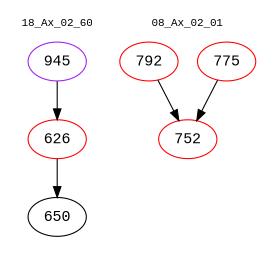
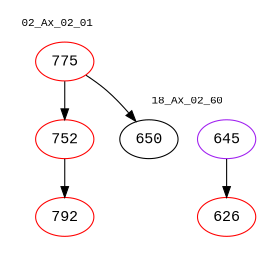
(188, 23) -> (58, 23)
(57, 62) -> (227, 139)
(166, 96) -> (65, 173)
(57, 173) -> (118, 101)
